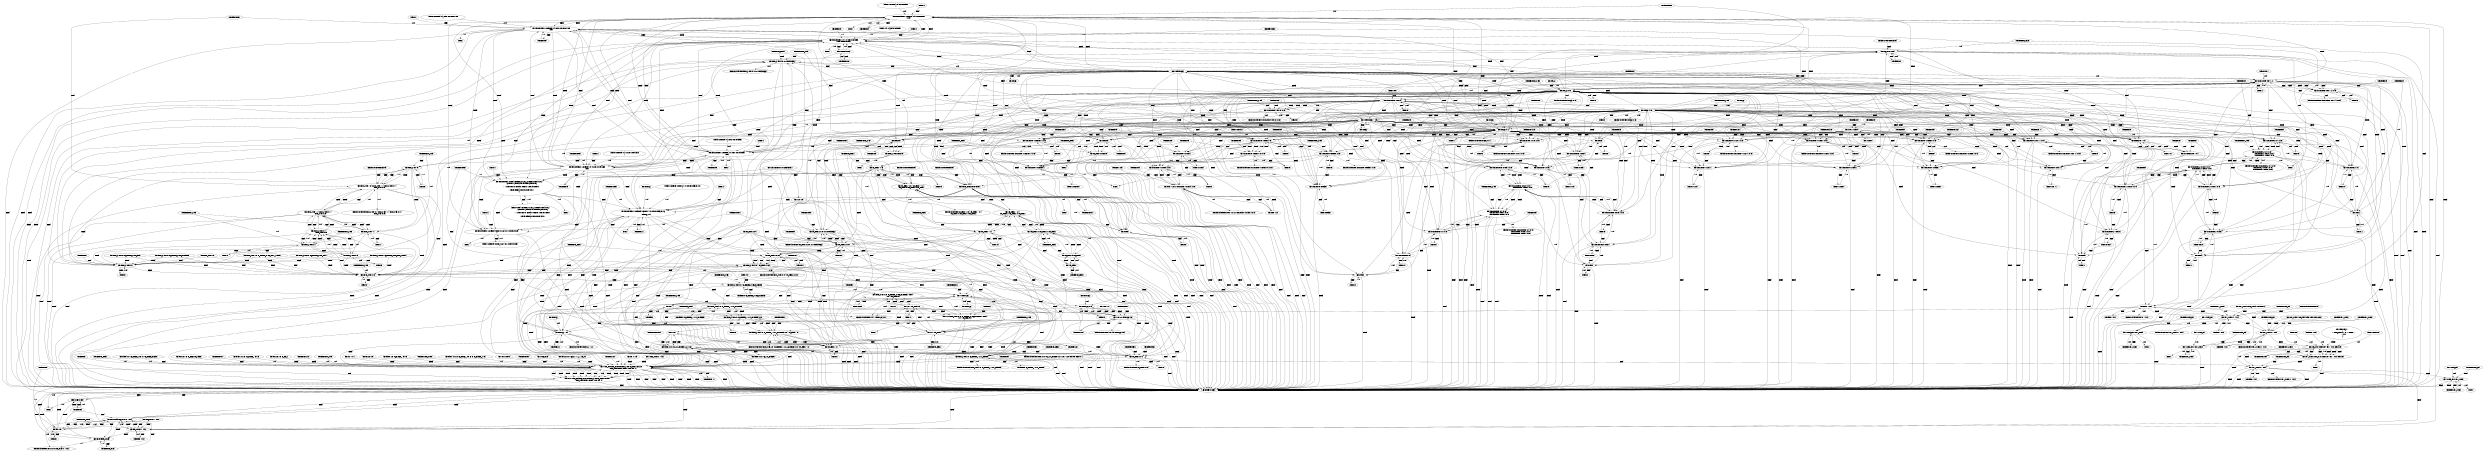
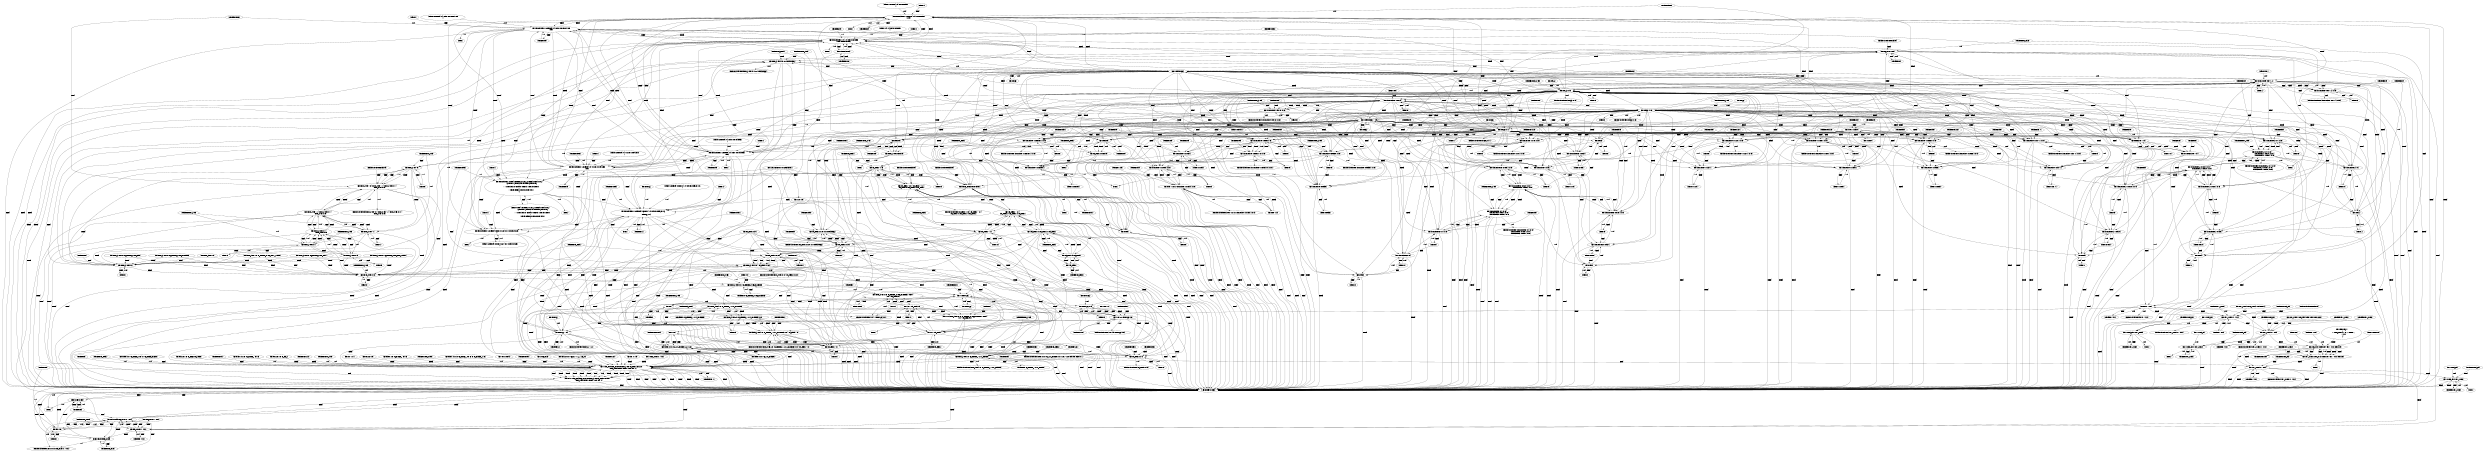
(808, 156) -> (1339, 55)
(1000, 239) -> (1000, 239)
(101, 439) -> (101, 439)
